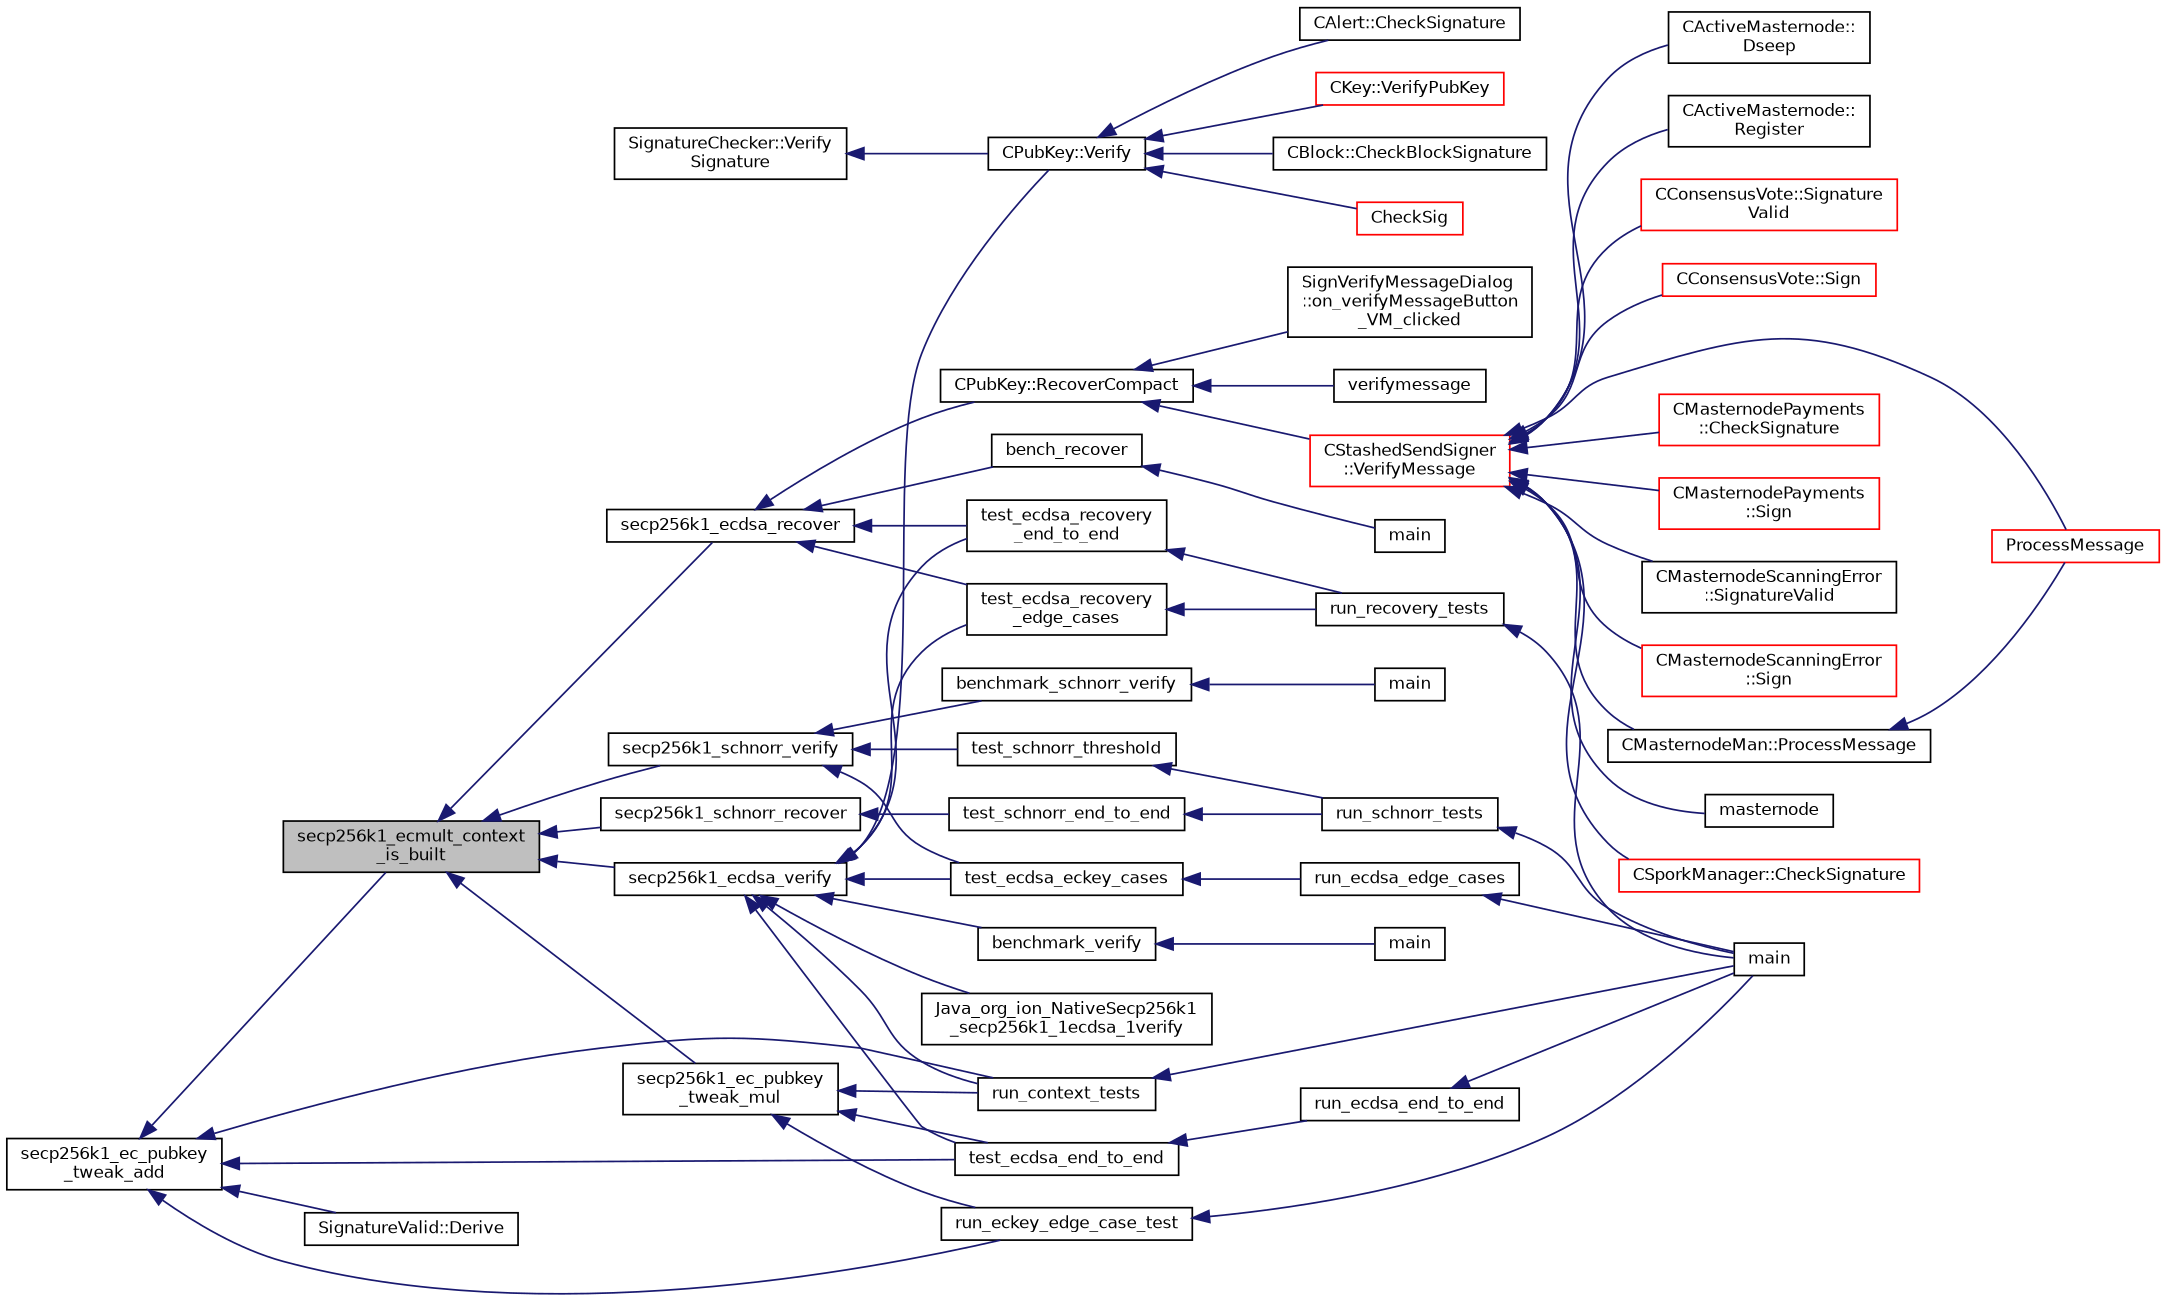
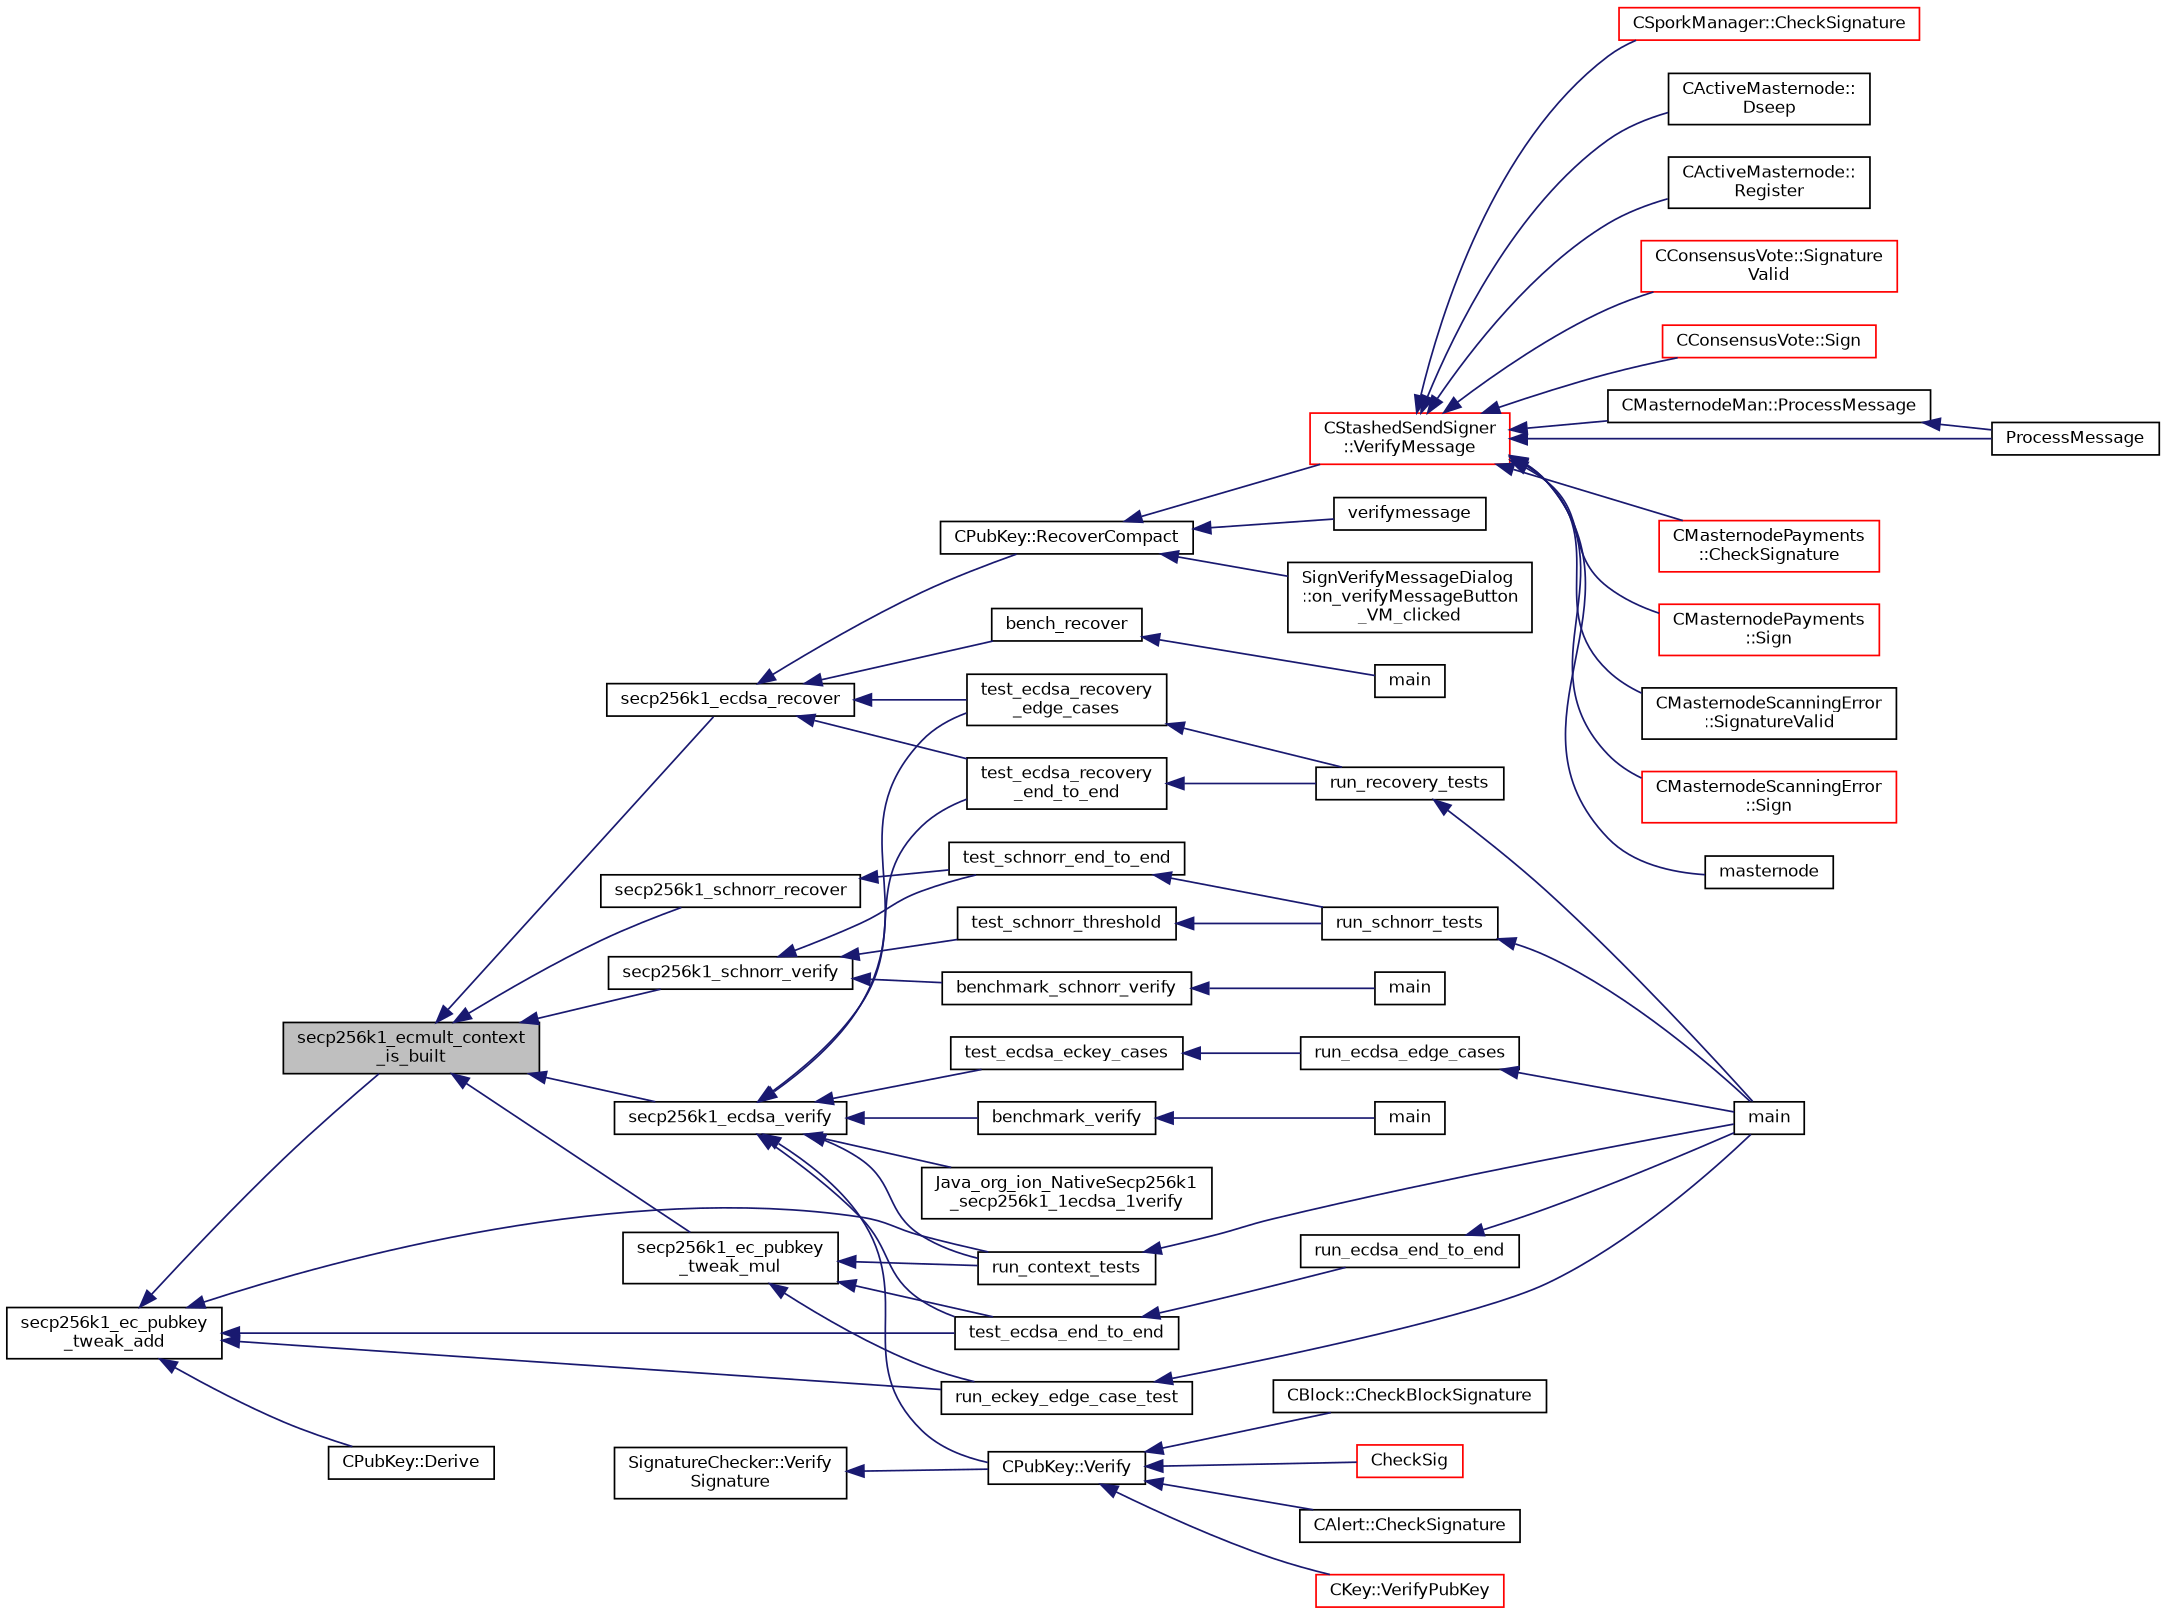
(2076, 546) -> (2076, 439)
(898, 825) -> (872, 918)
(411, 1229) -> (411, 1463)
